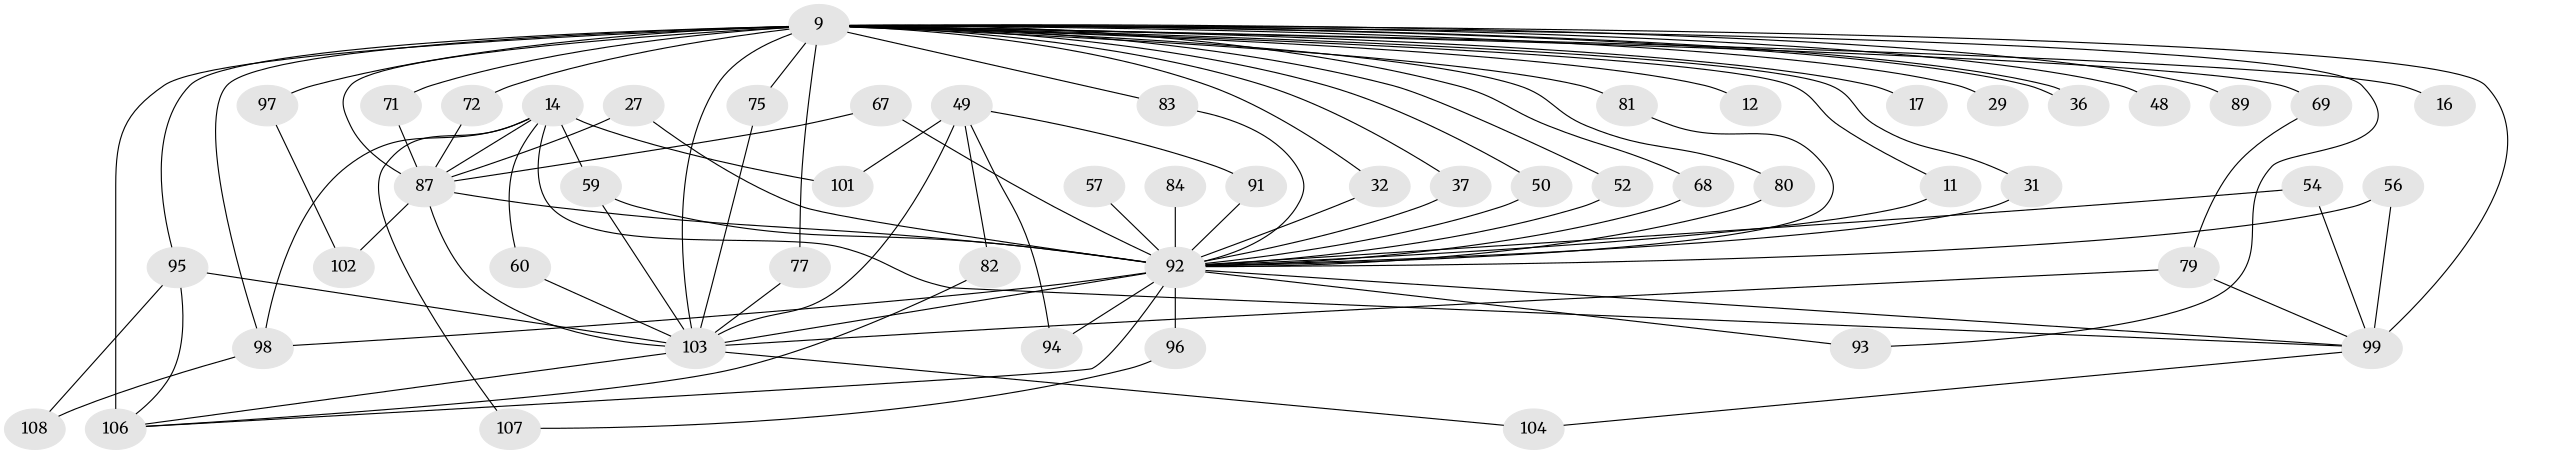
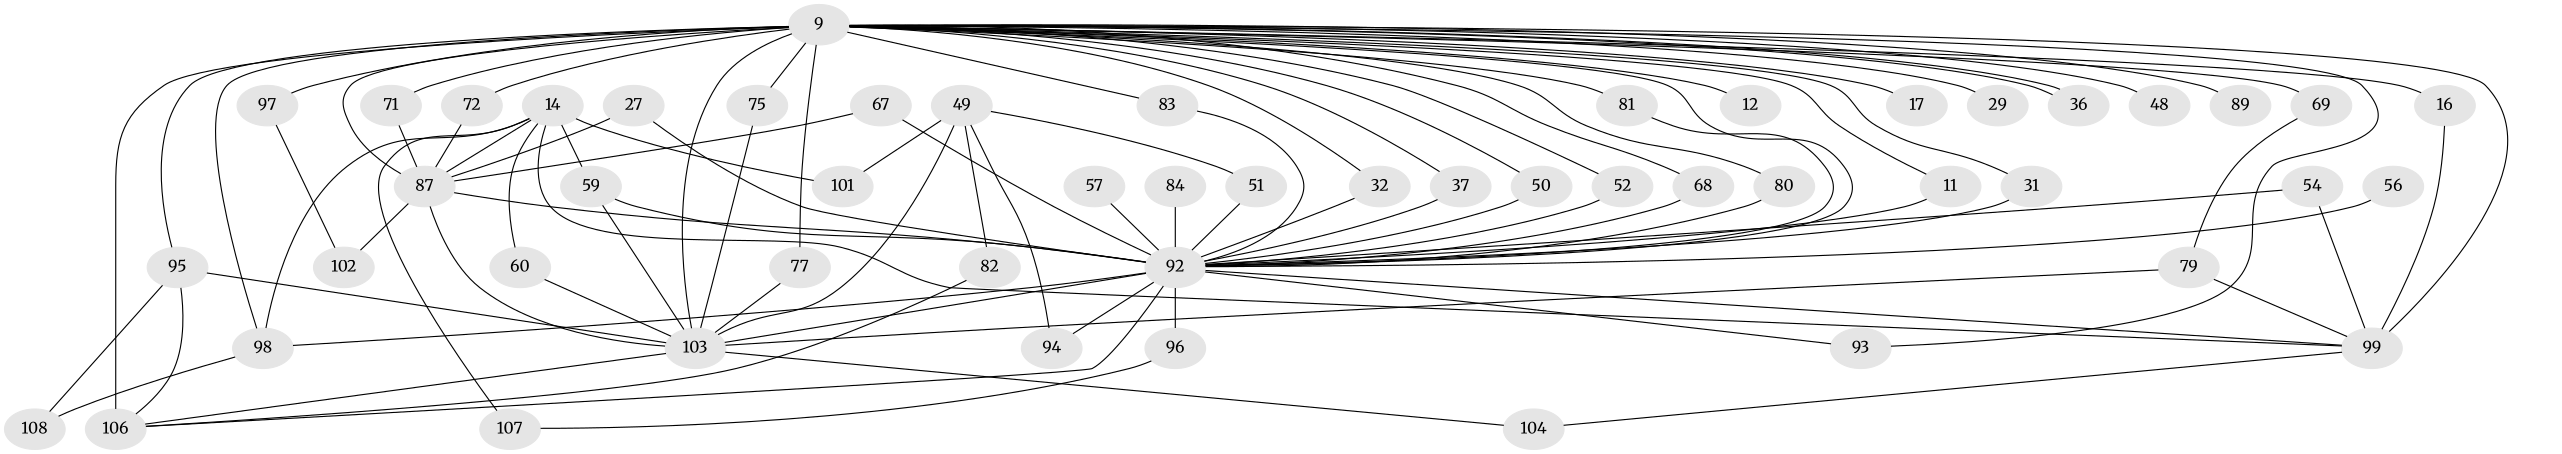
none -> (1693, 110)
(1256, 187) -> (1256, 187)
(2383, 267) -> (2426, 231)
